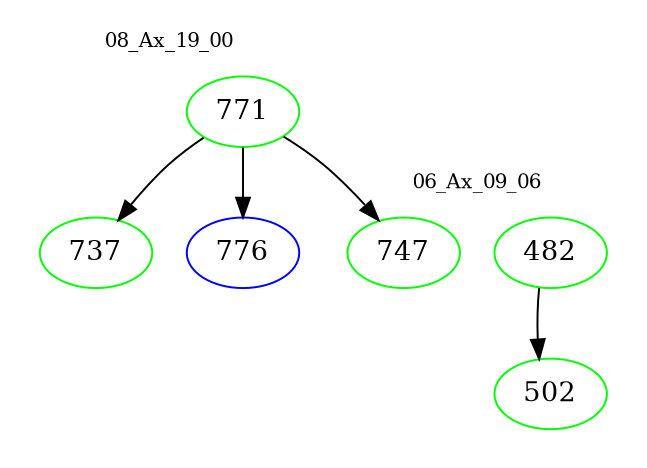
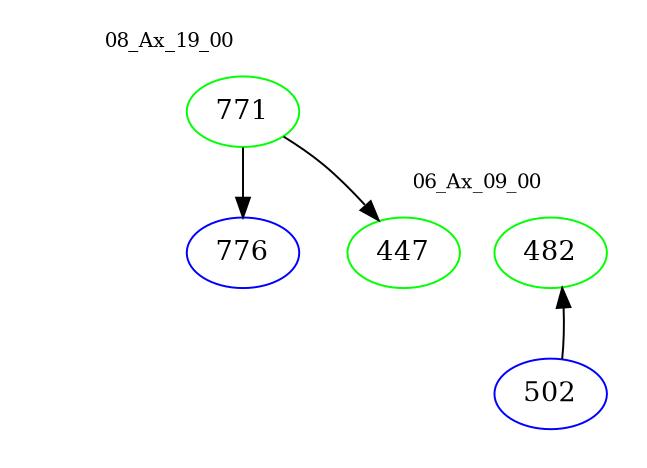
(477, 183) -> (477, 183)
(96, 253) -> none
(404, 253) -> (404, 253)
(538, 313) -> (564, 334)
(551, 394) -> (551, 394)
